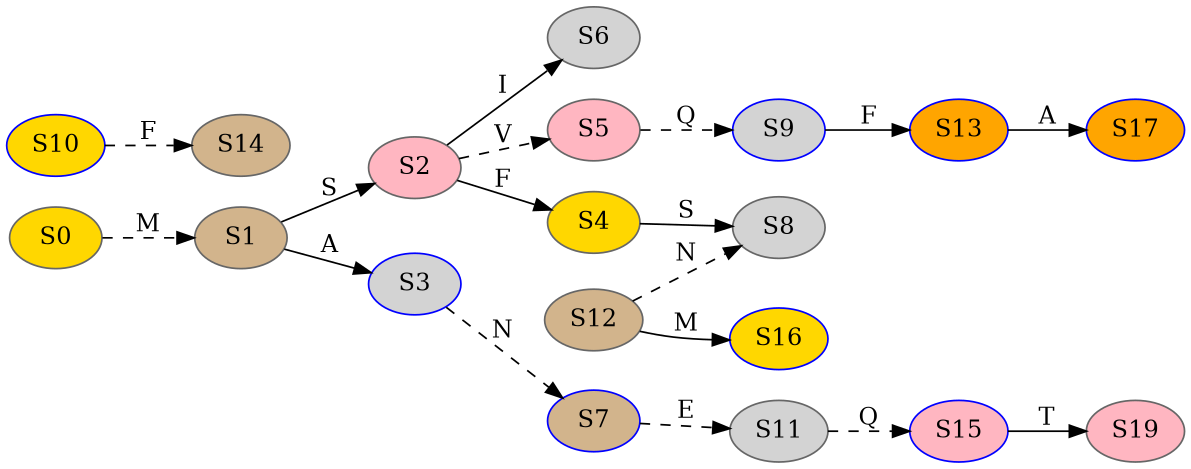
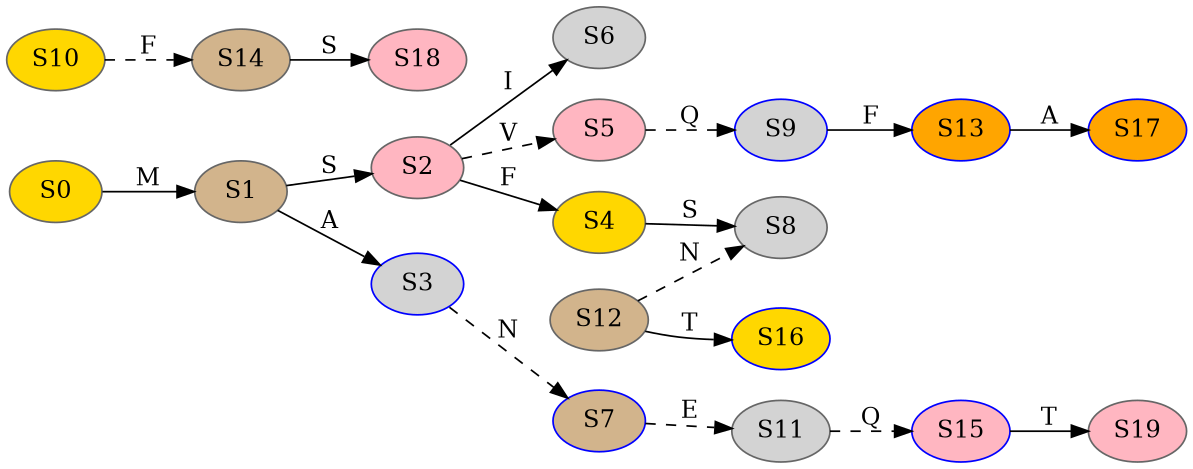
none -> (417, 60)
(56, 145) -> (56, 60)
(140, 238) -> (140, 192)
(686, 324) -> (690, 324)
